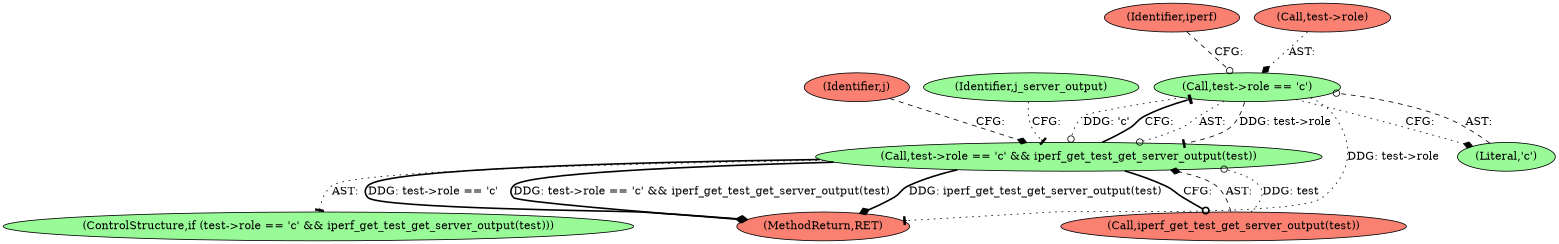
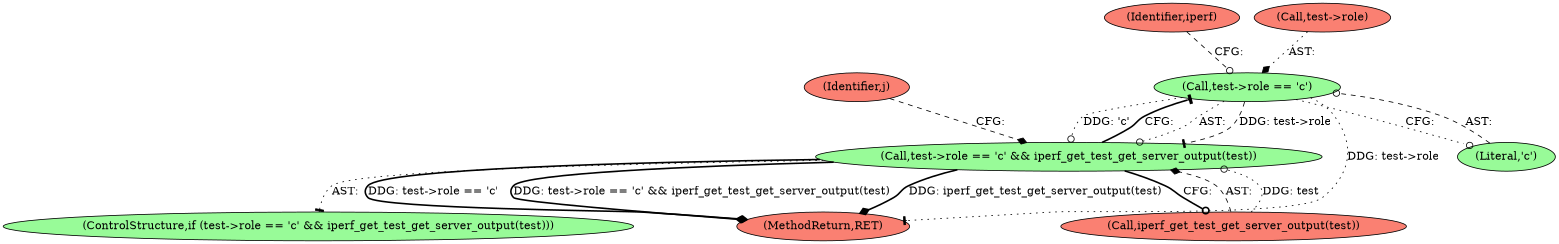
(1031, 87) -> none
(1380, 121) -> (1380, 121)
